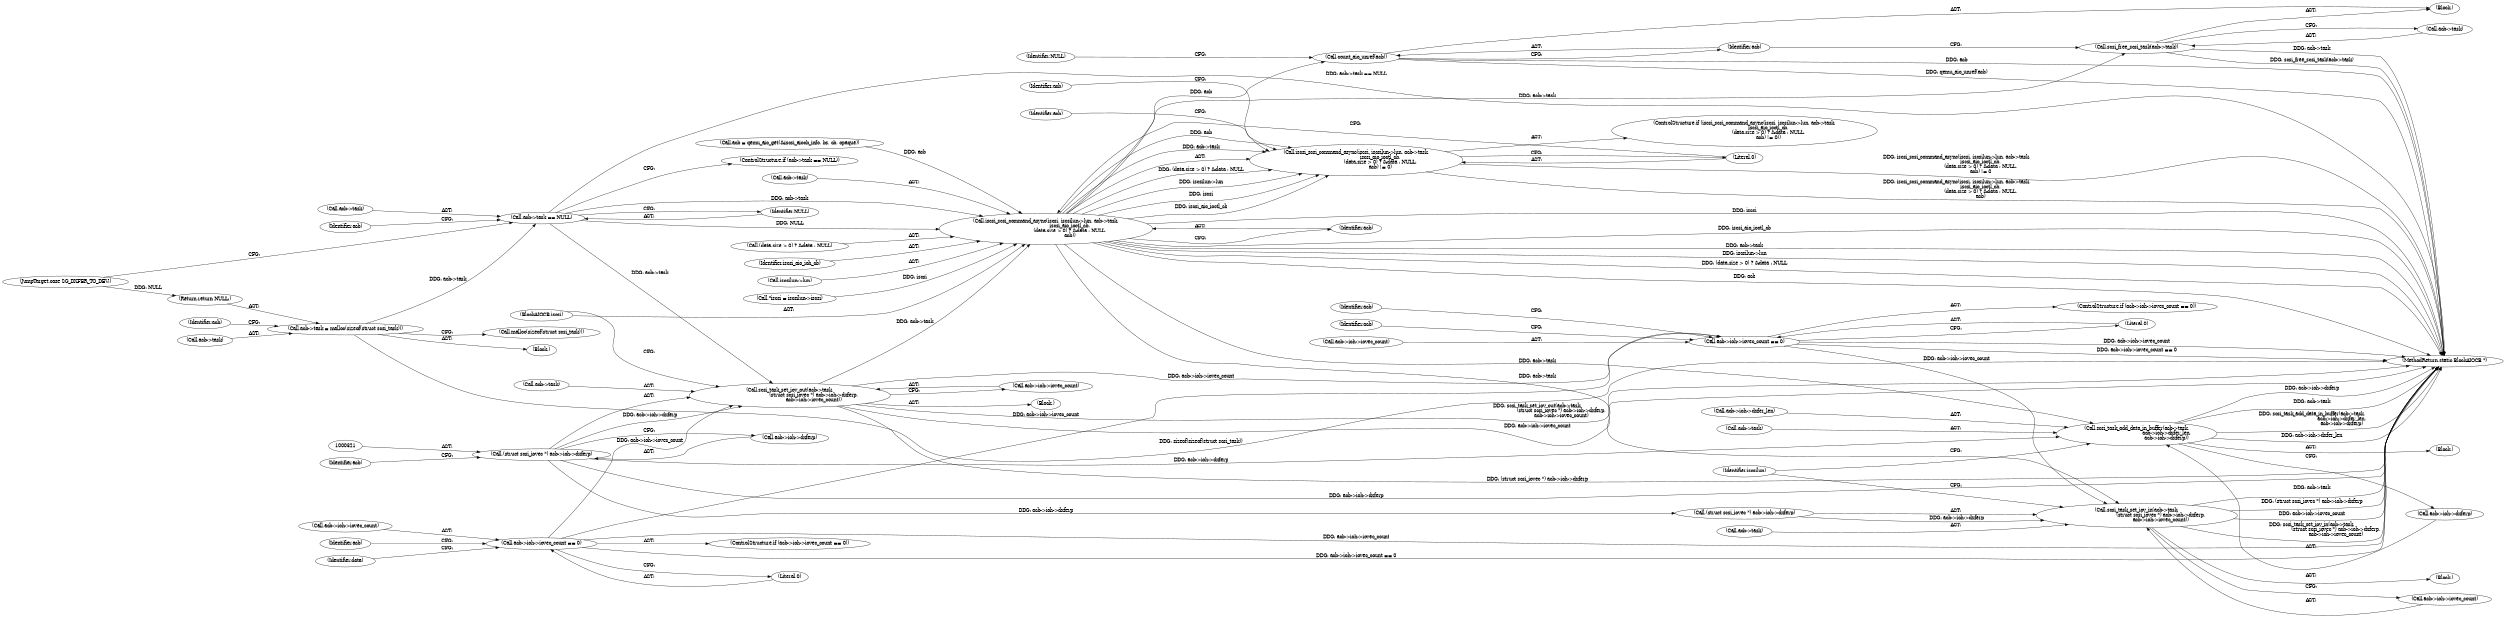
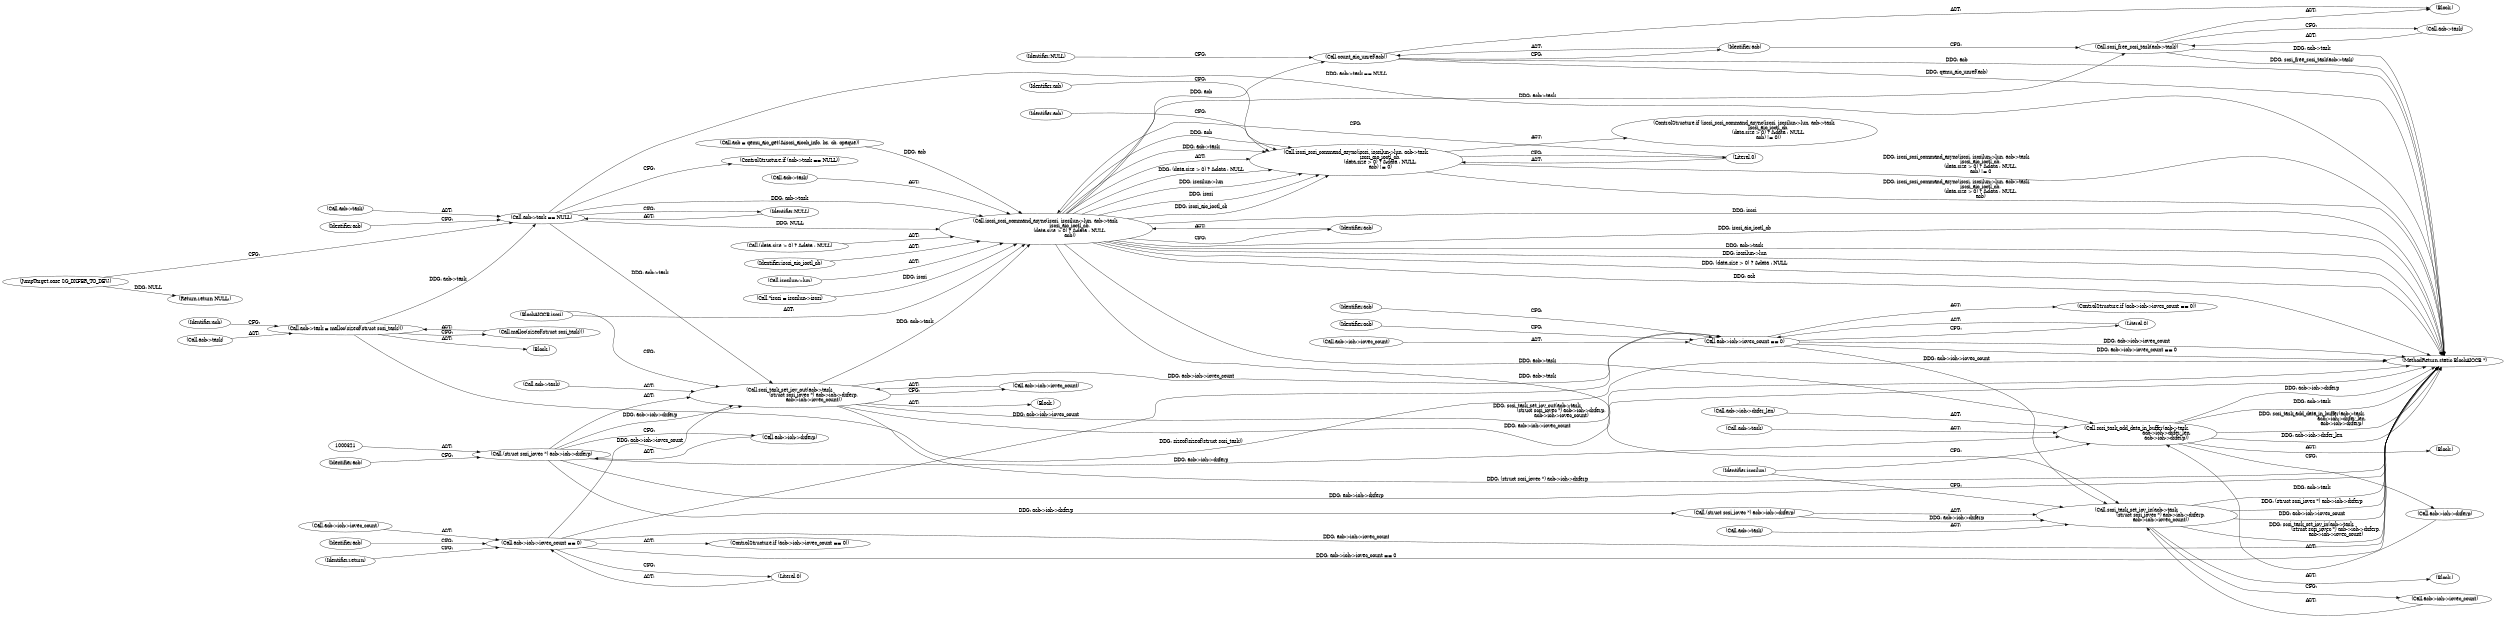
(790, 264) -> (790, 264)
(272, 313) -> (457, 330)
(345, 561) -> (345, 561)
